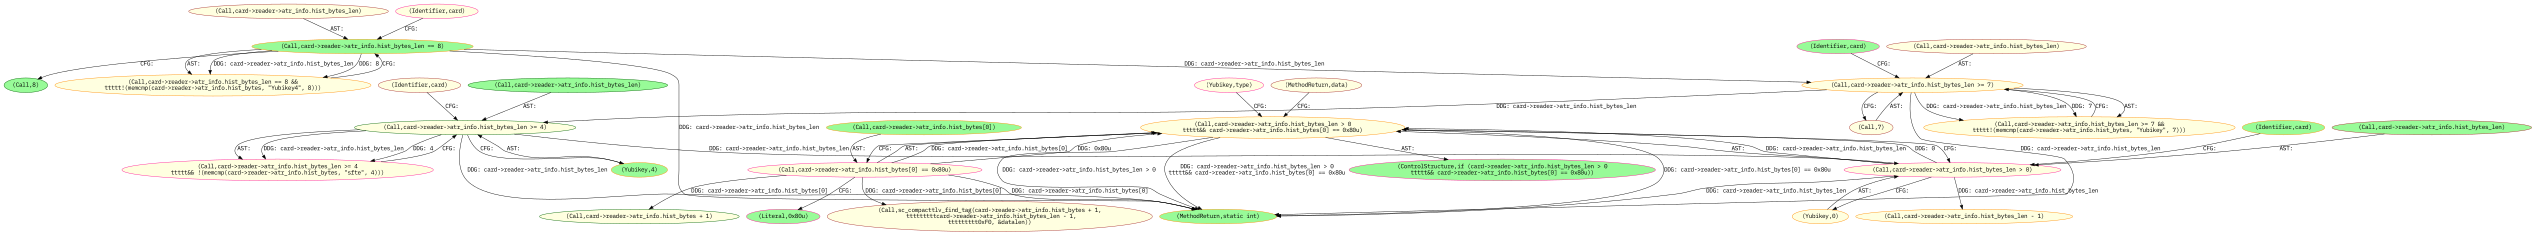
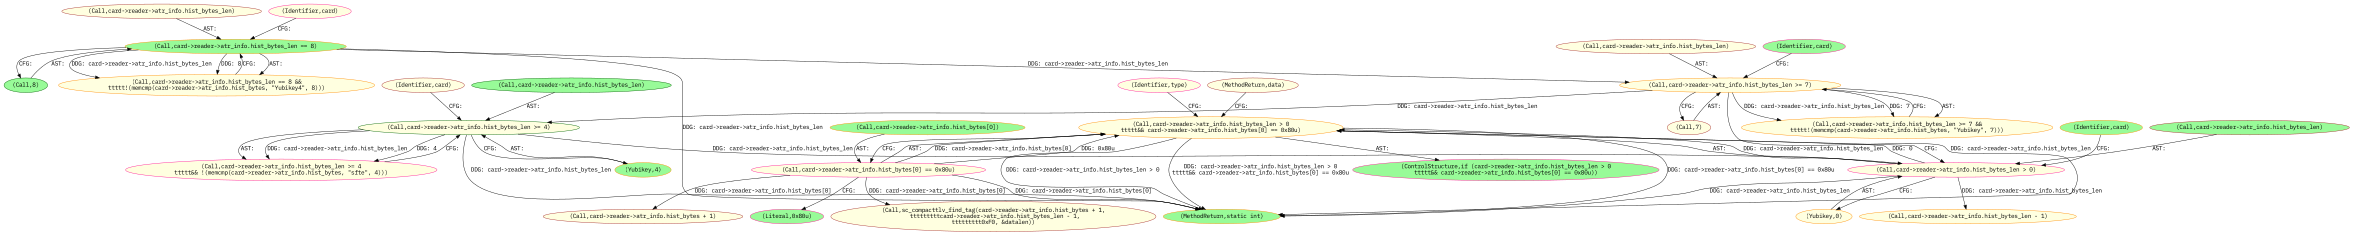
none -> (76, 55)
(1229, 85) -> (1159, 85)
(639, 217) -> (643, 217)
